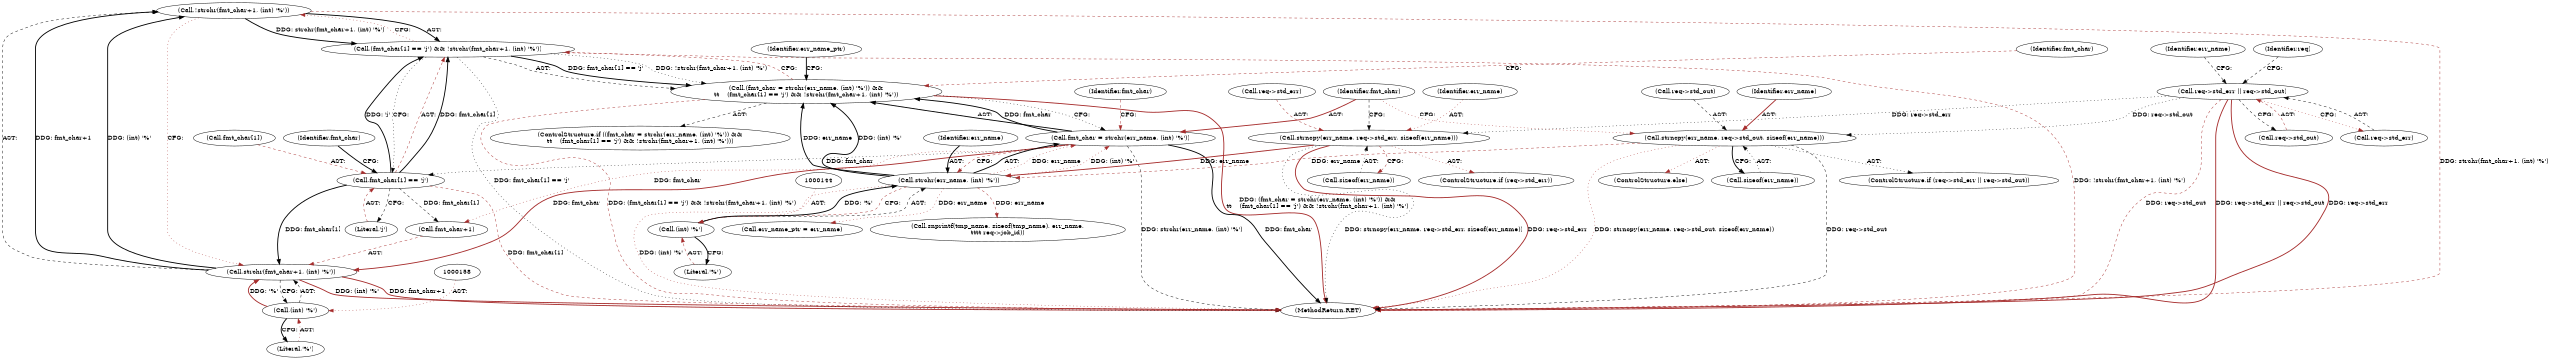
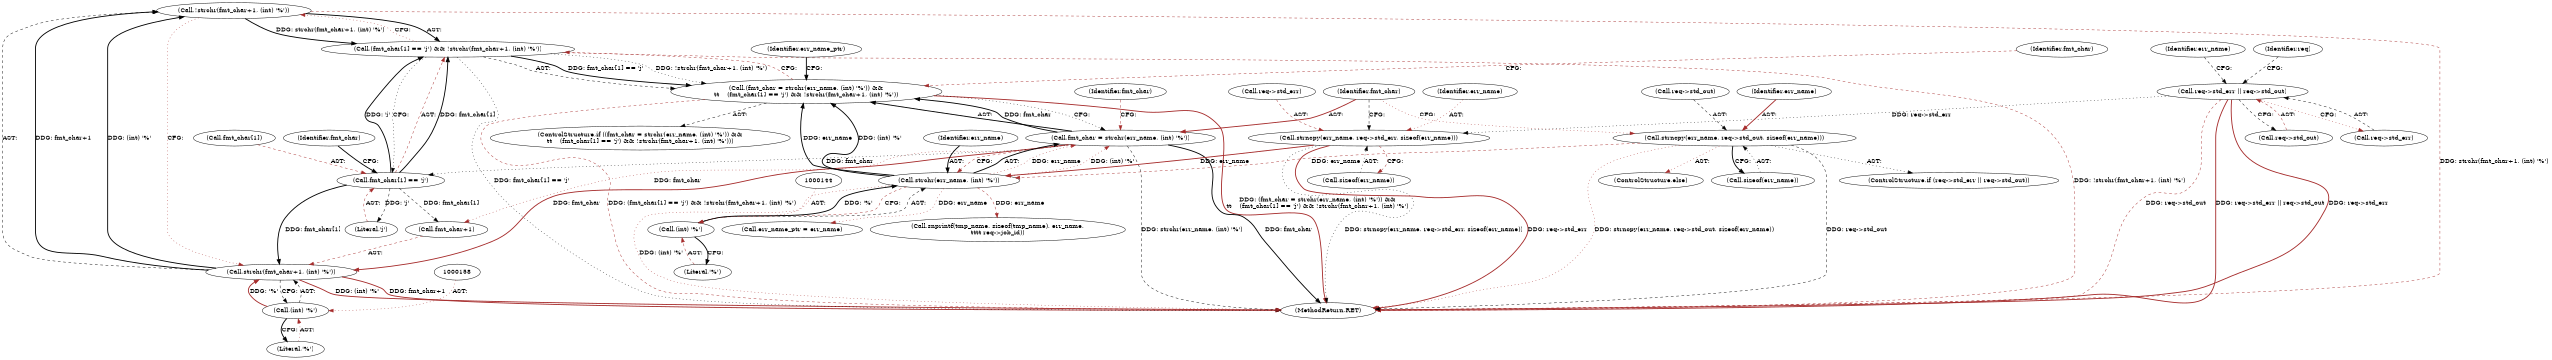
(2020, 128) -> none
(1496, 181) -> none
(397, 203) -> (397, 203)
(668, 302) -> none
